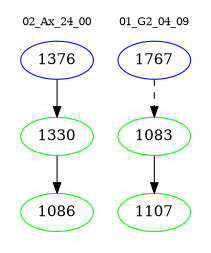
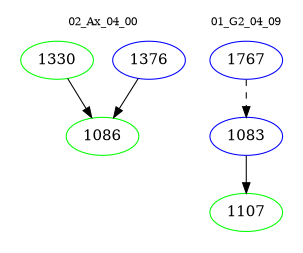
(57, 23) -> (103, 23)
(57, 93) -> (129, 94)
(154, 136) -> (246, 136)
